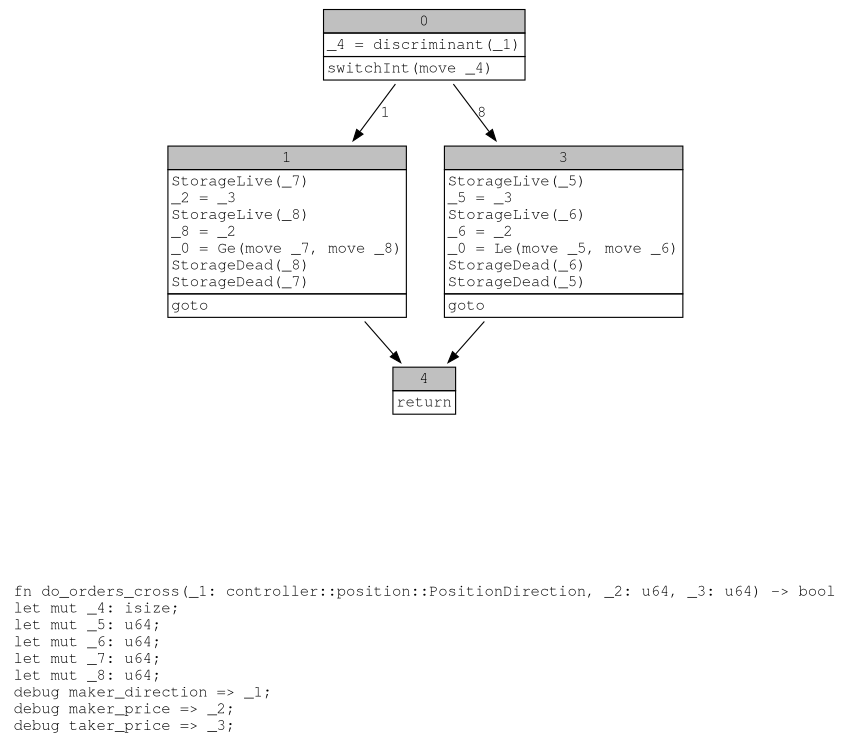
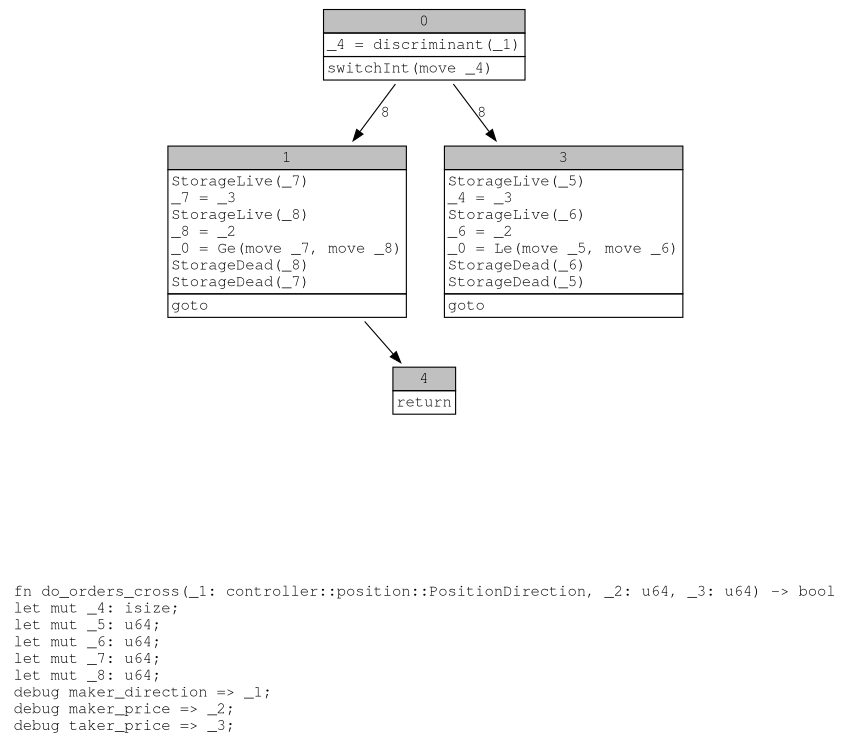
(386, 113) -> (386, 113)
(204, 198) -> (204, 198)
(480, 198) -> (480, 198)
(470, 338) -> none
